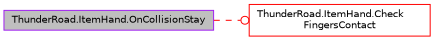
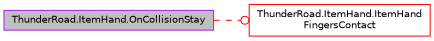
(340, 20) -> (340, 20)
